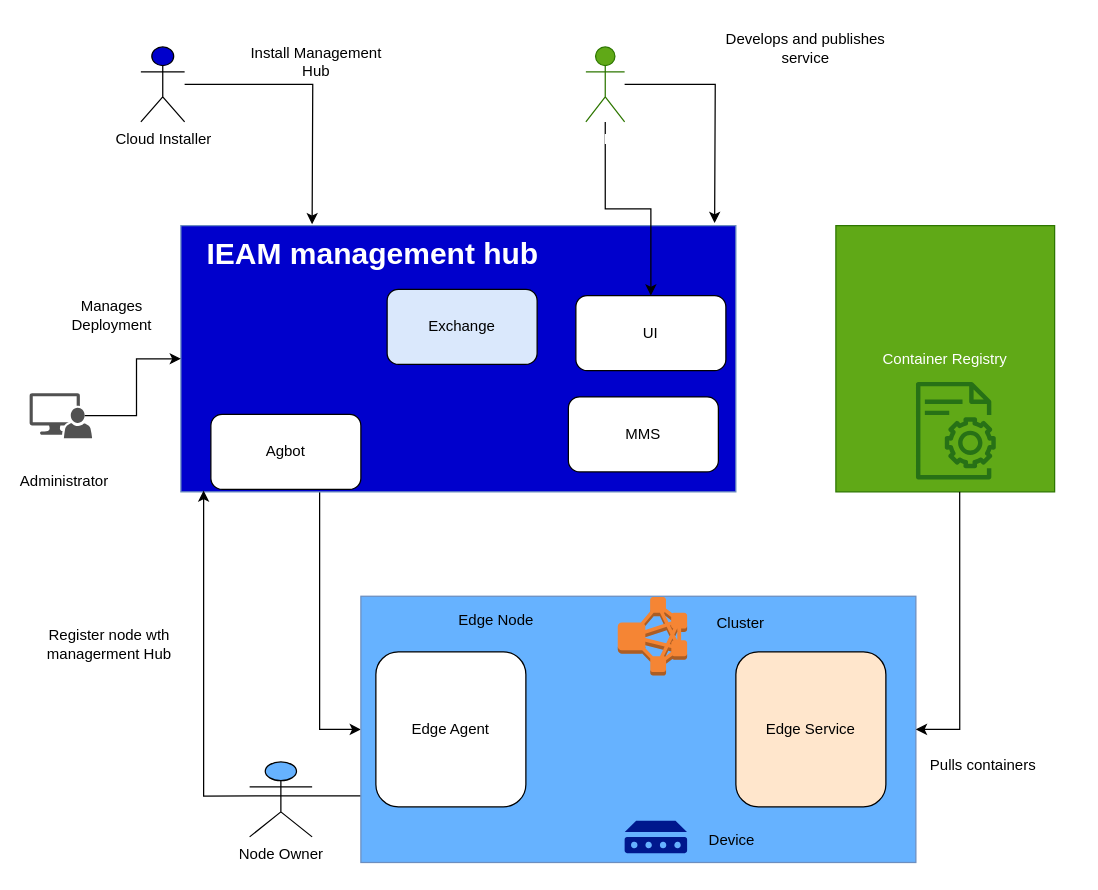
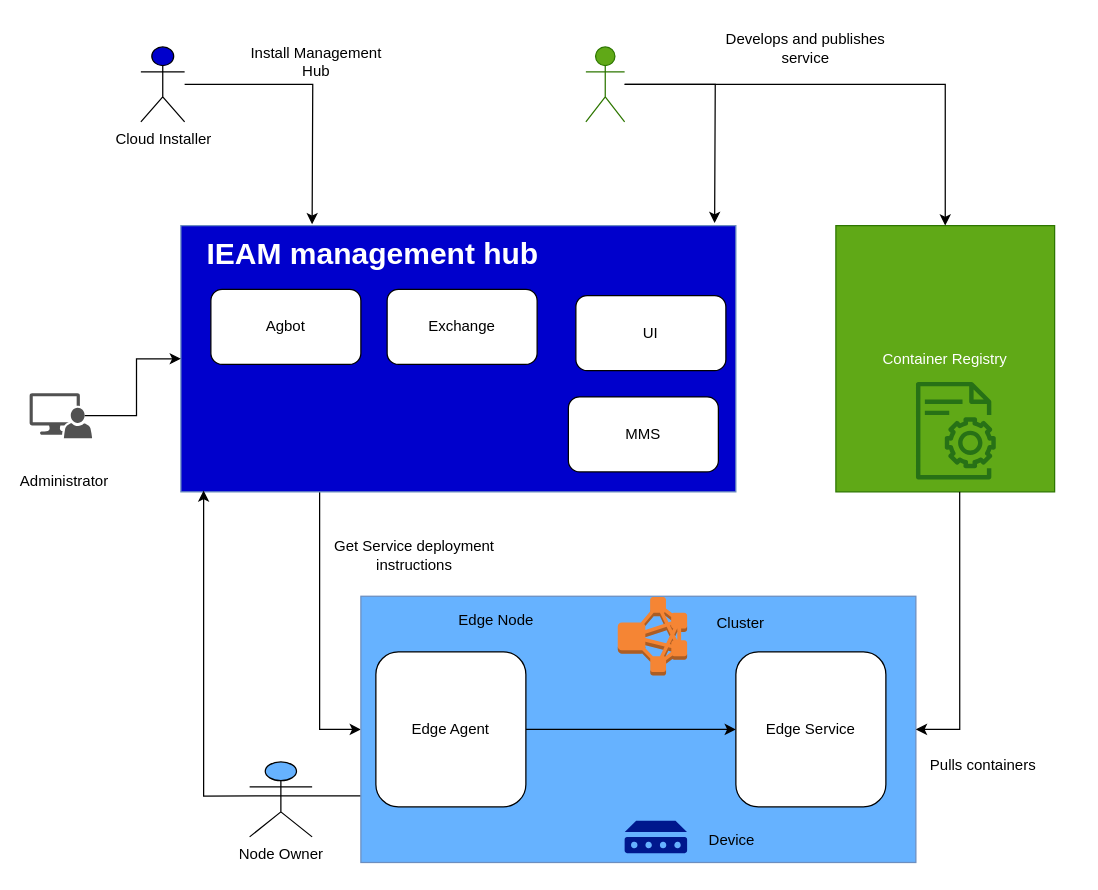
(623, 209) -> (898, 84)
(112, 316) -> none
(462, 327) -> (462, 327)
(286, 452) -> (286, 327)
none -> (414, 555)
(109, 644) -> none
none -> (627, 729)
(811, 729) -> (811, 729)
